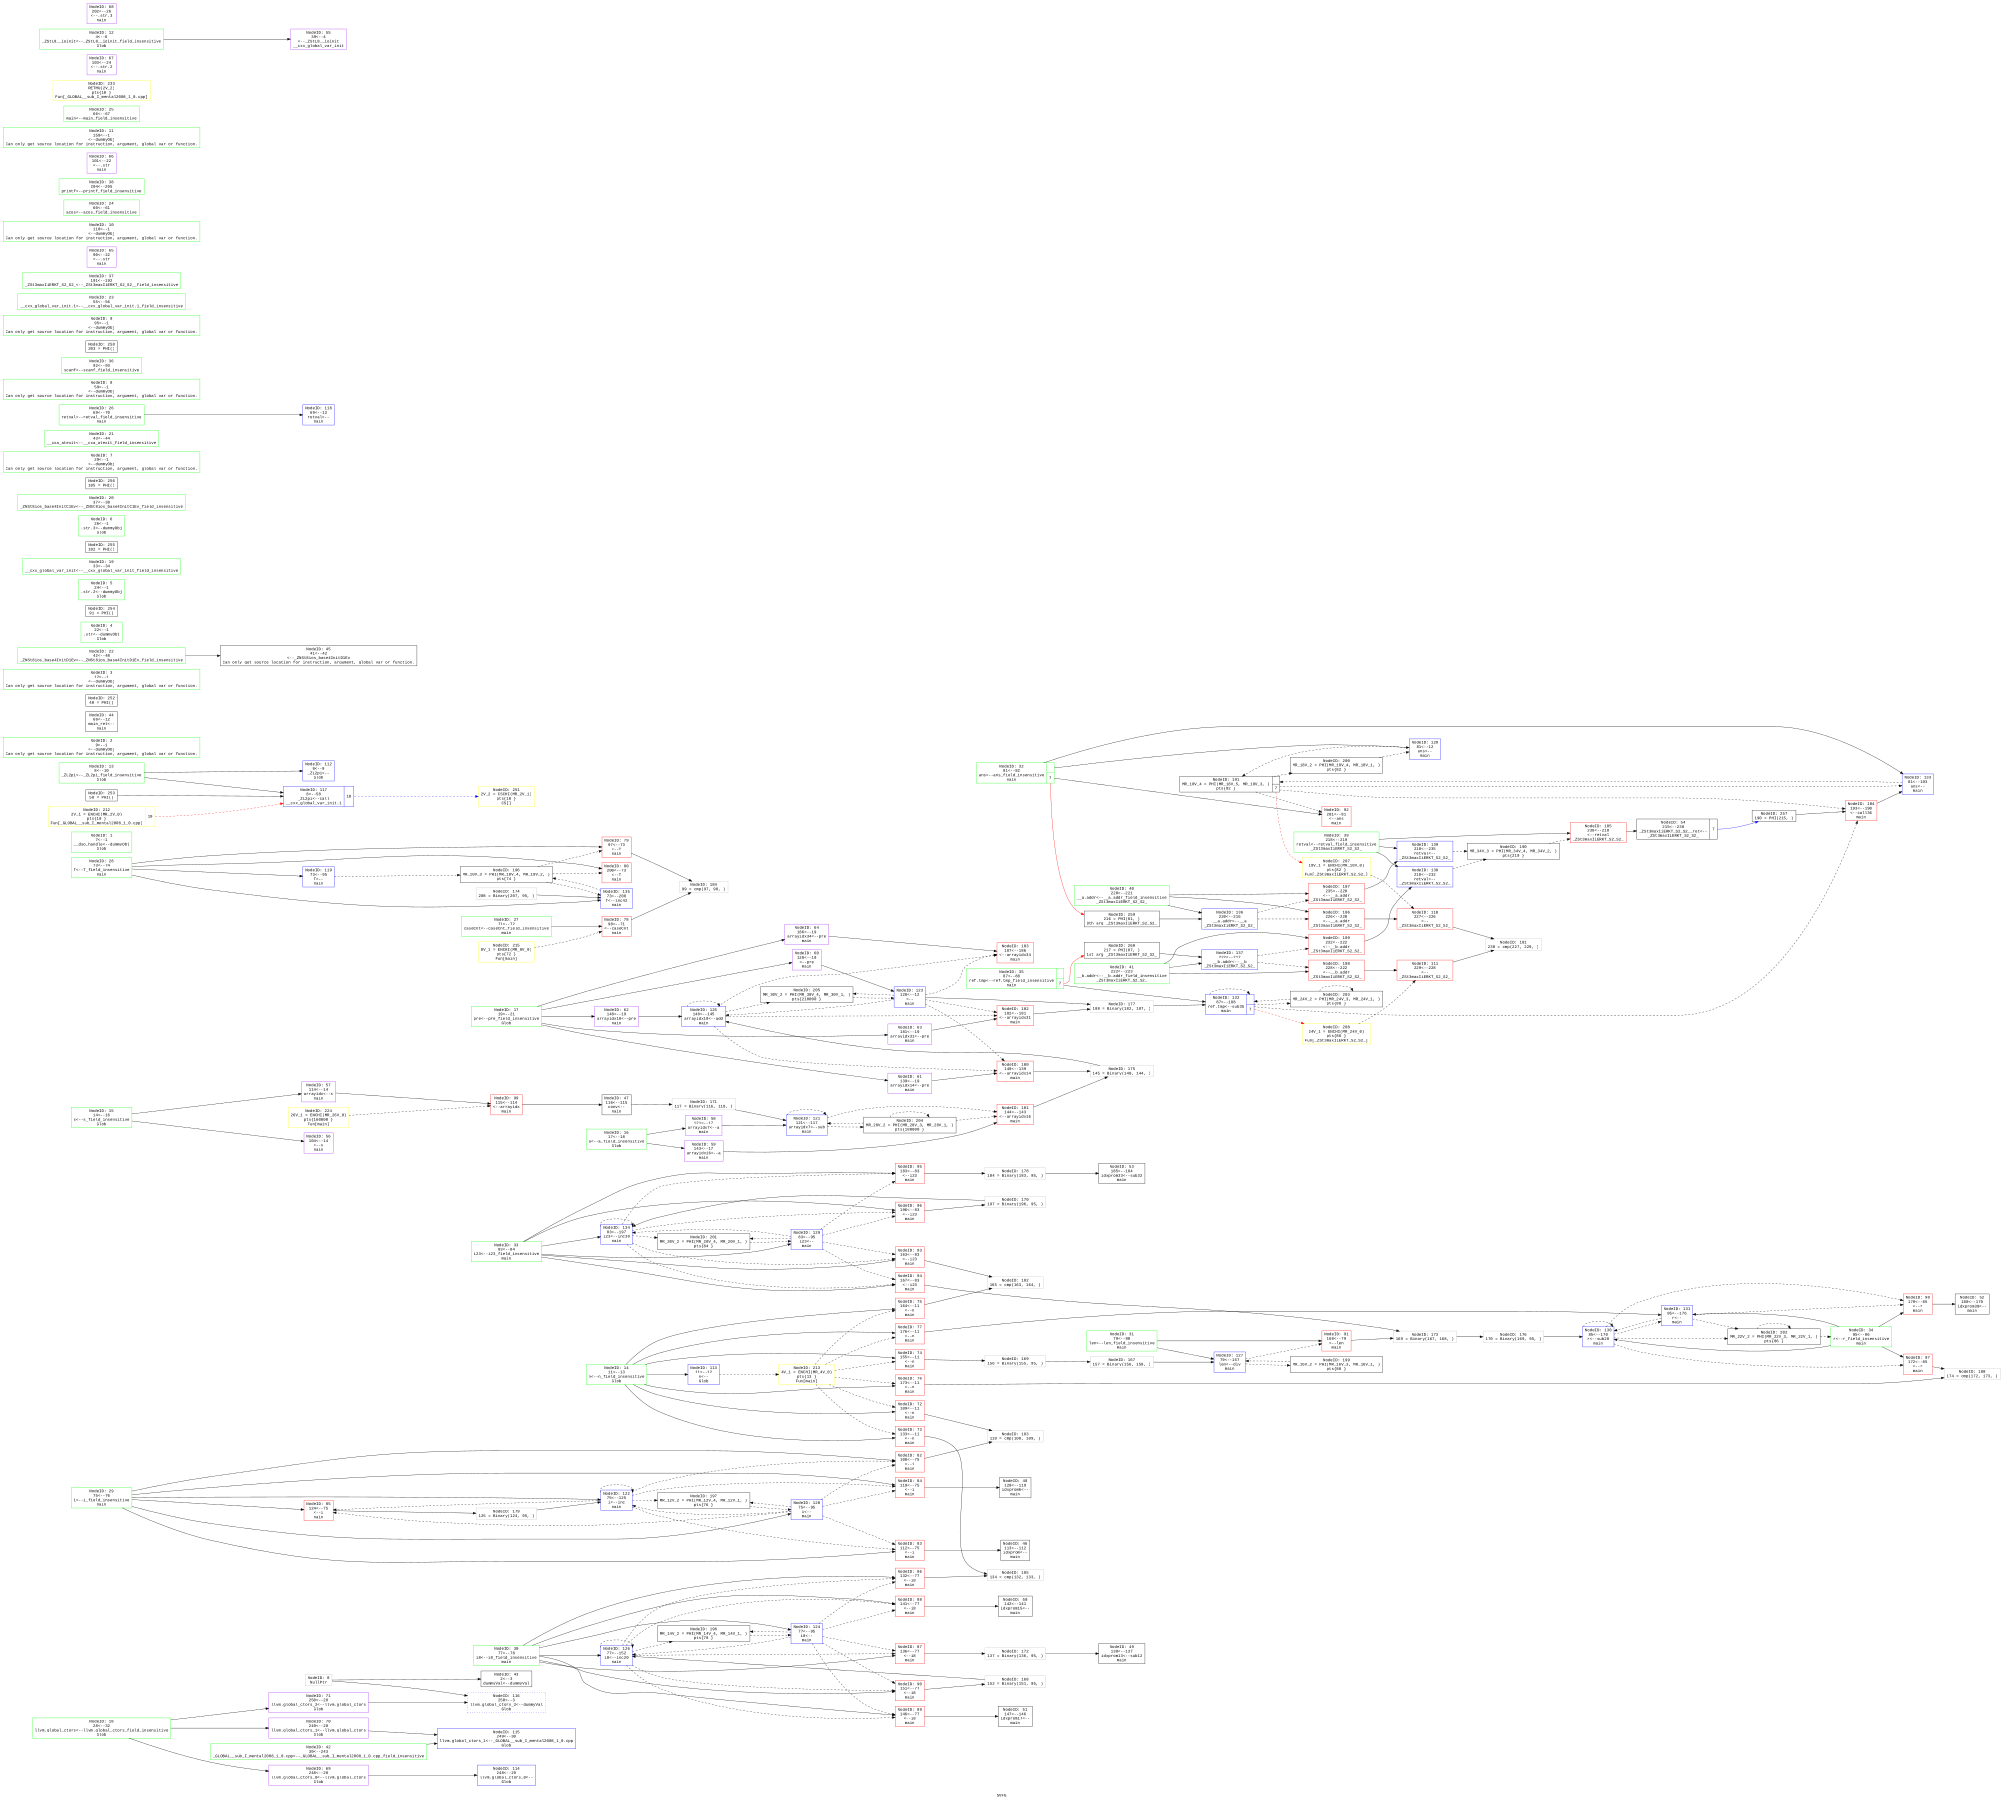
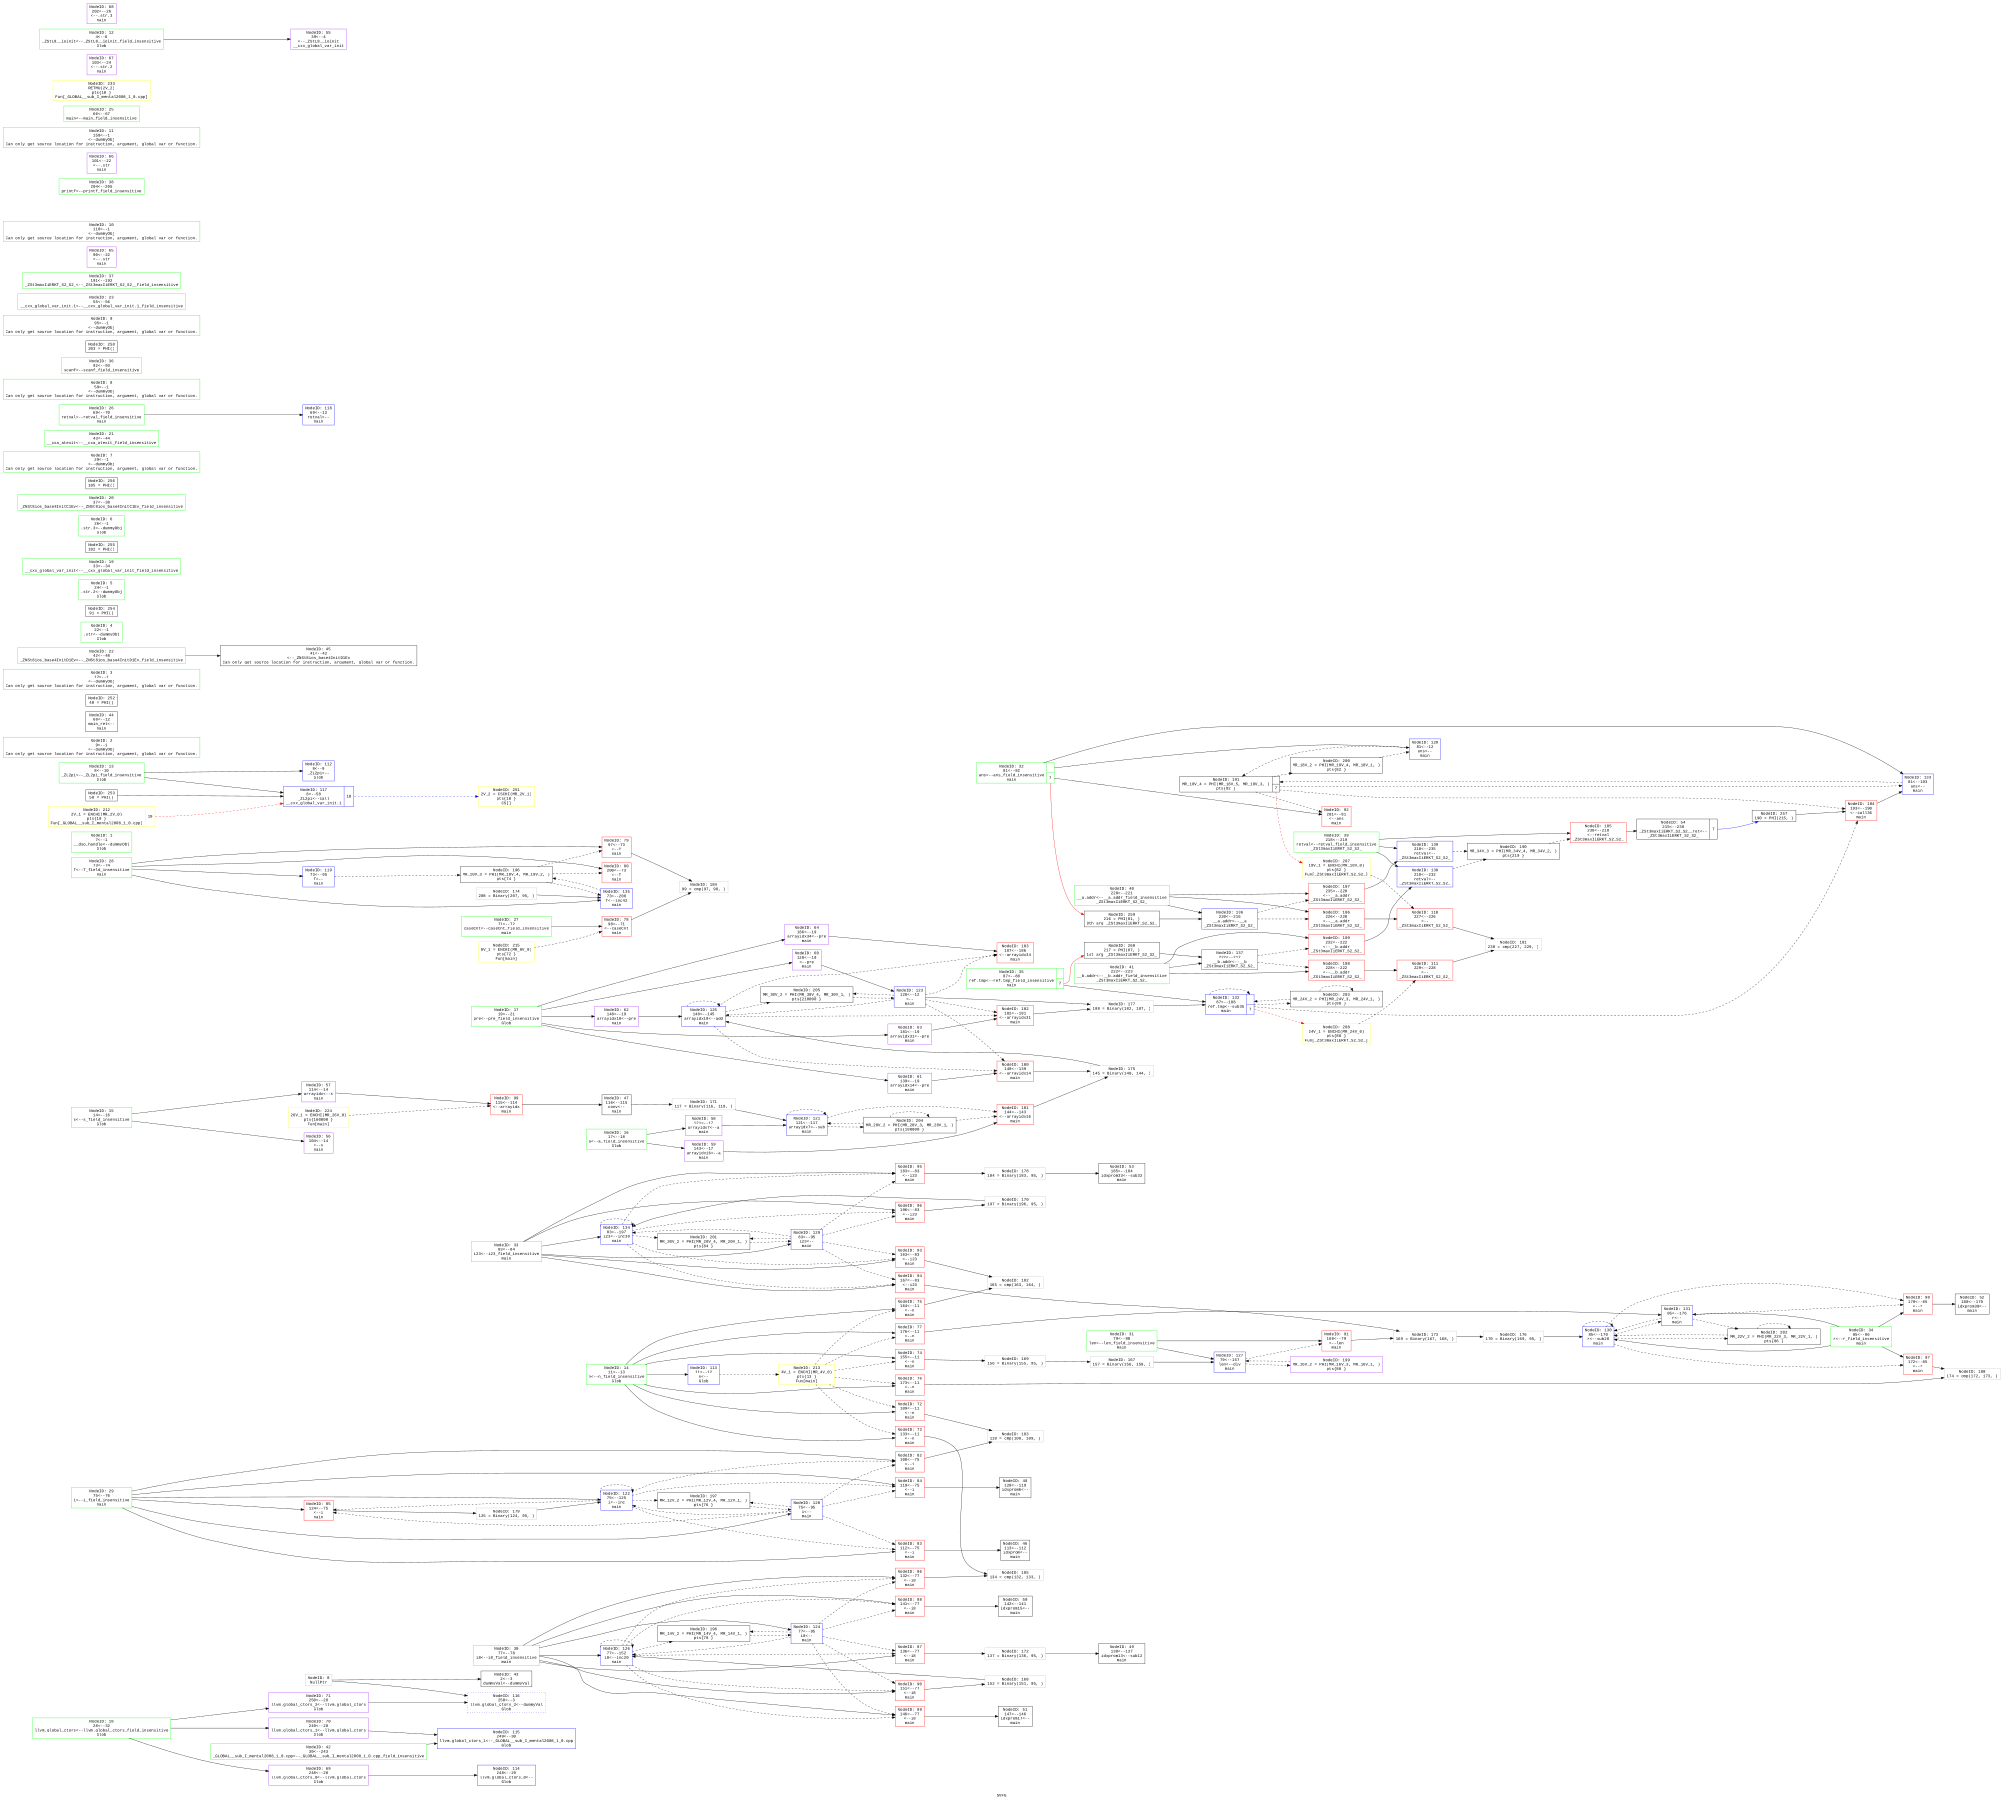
(102, 208) -> none
(1824, 1337) -> (1672, 1335)
(1336, 1364) -> (1336, 1364)
